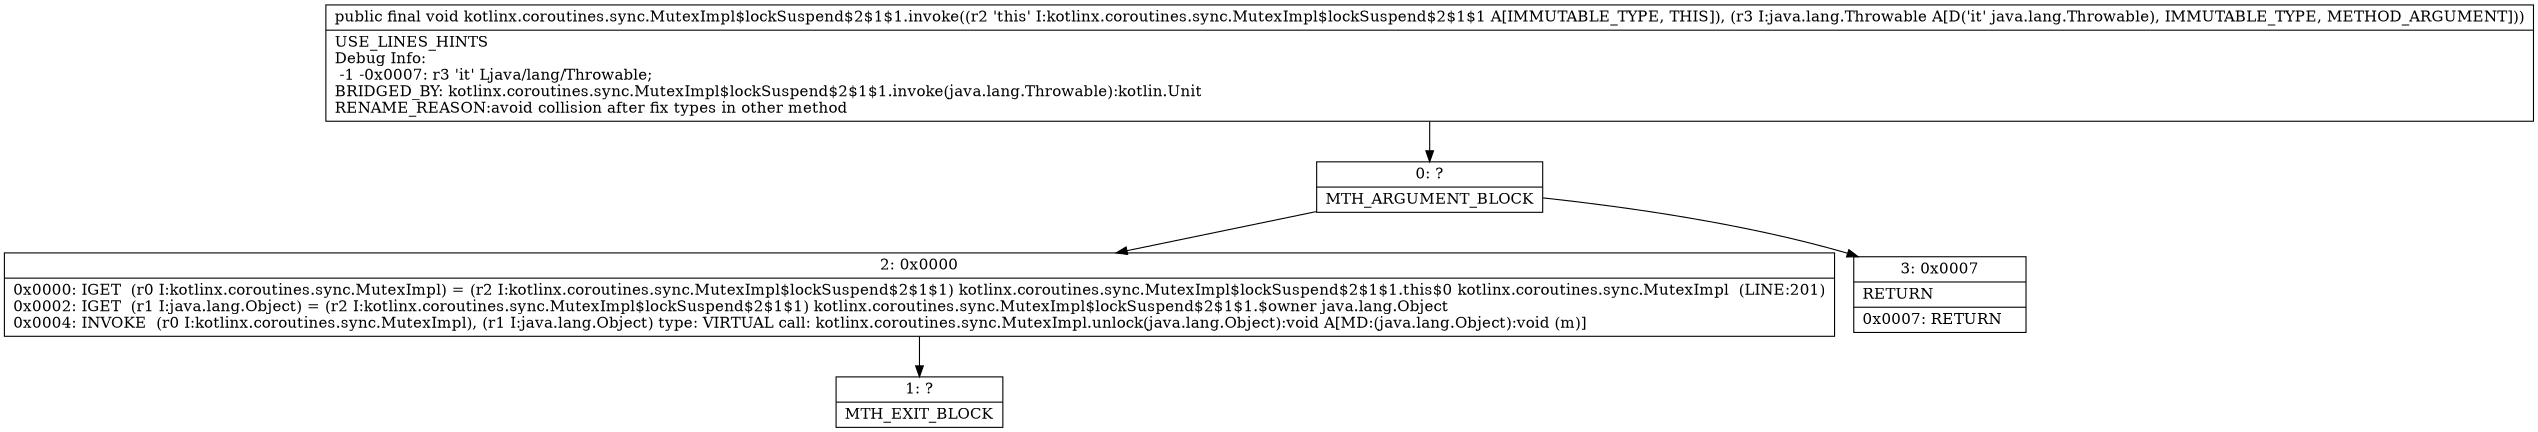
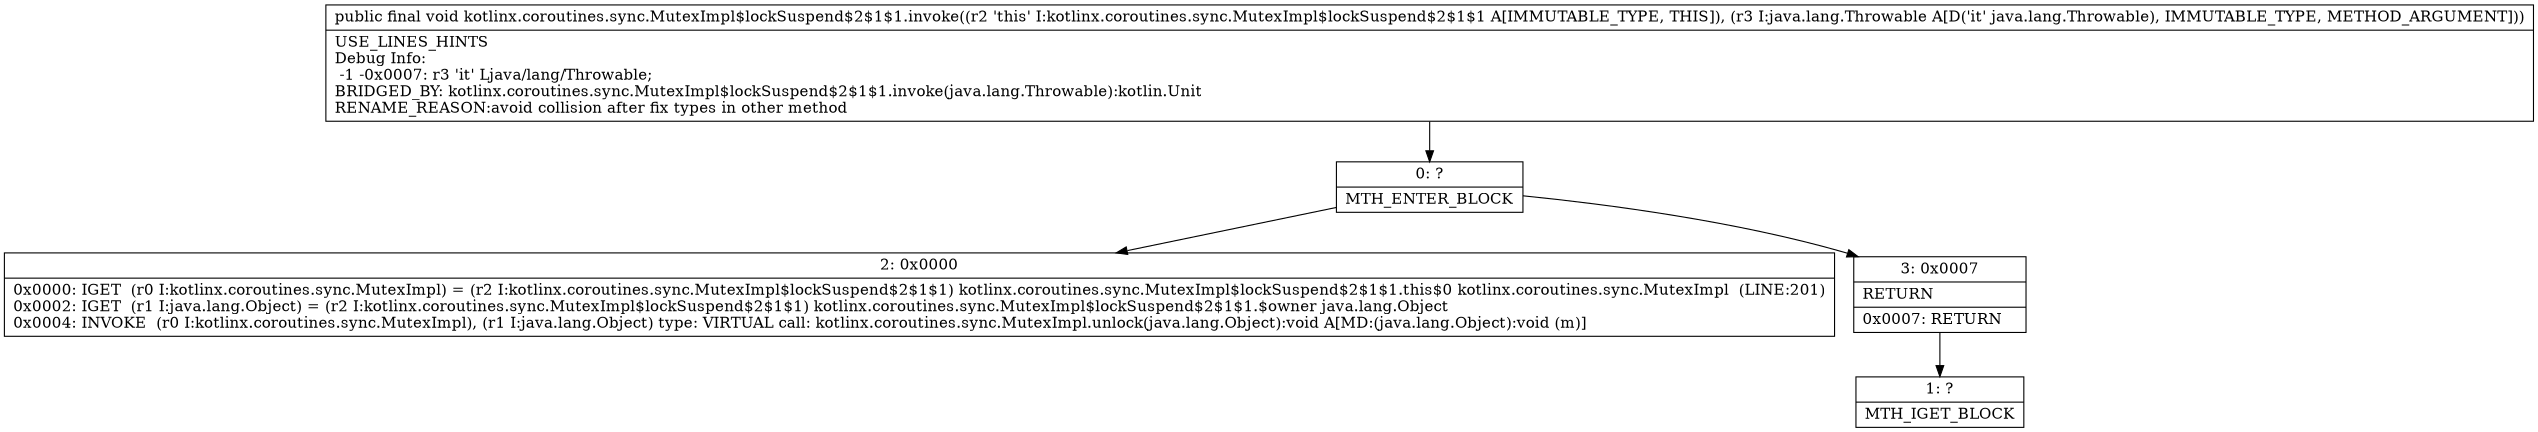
(1430, 199) -> (1430, 199)
(919, 351) -> (1940, 349)
(919, 414) -> (1940, 414)
